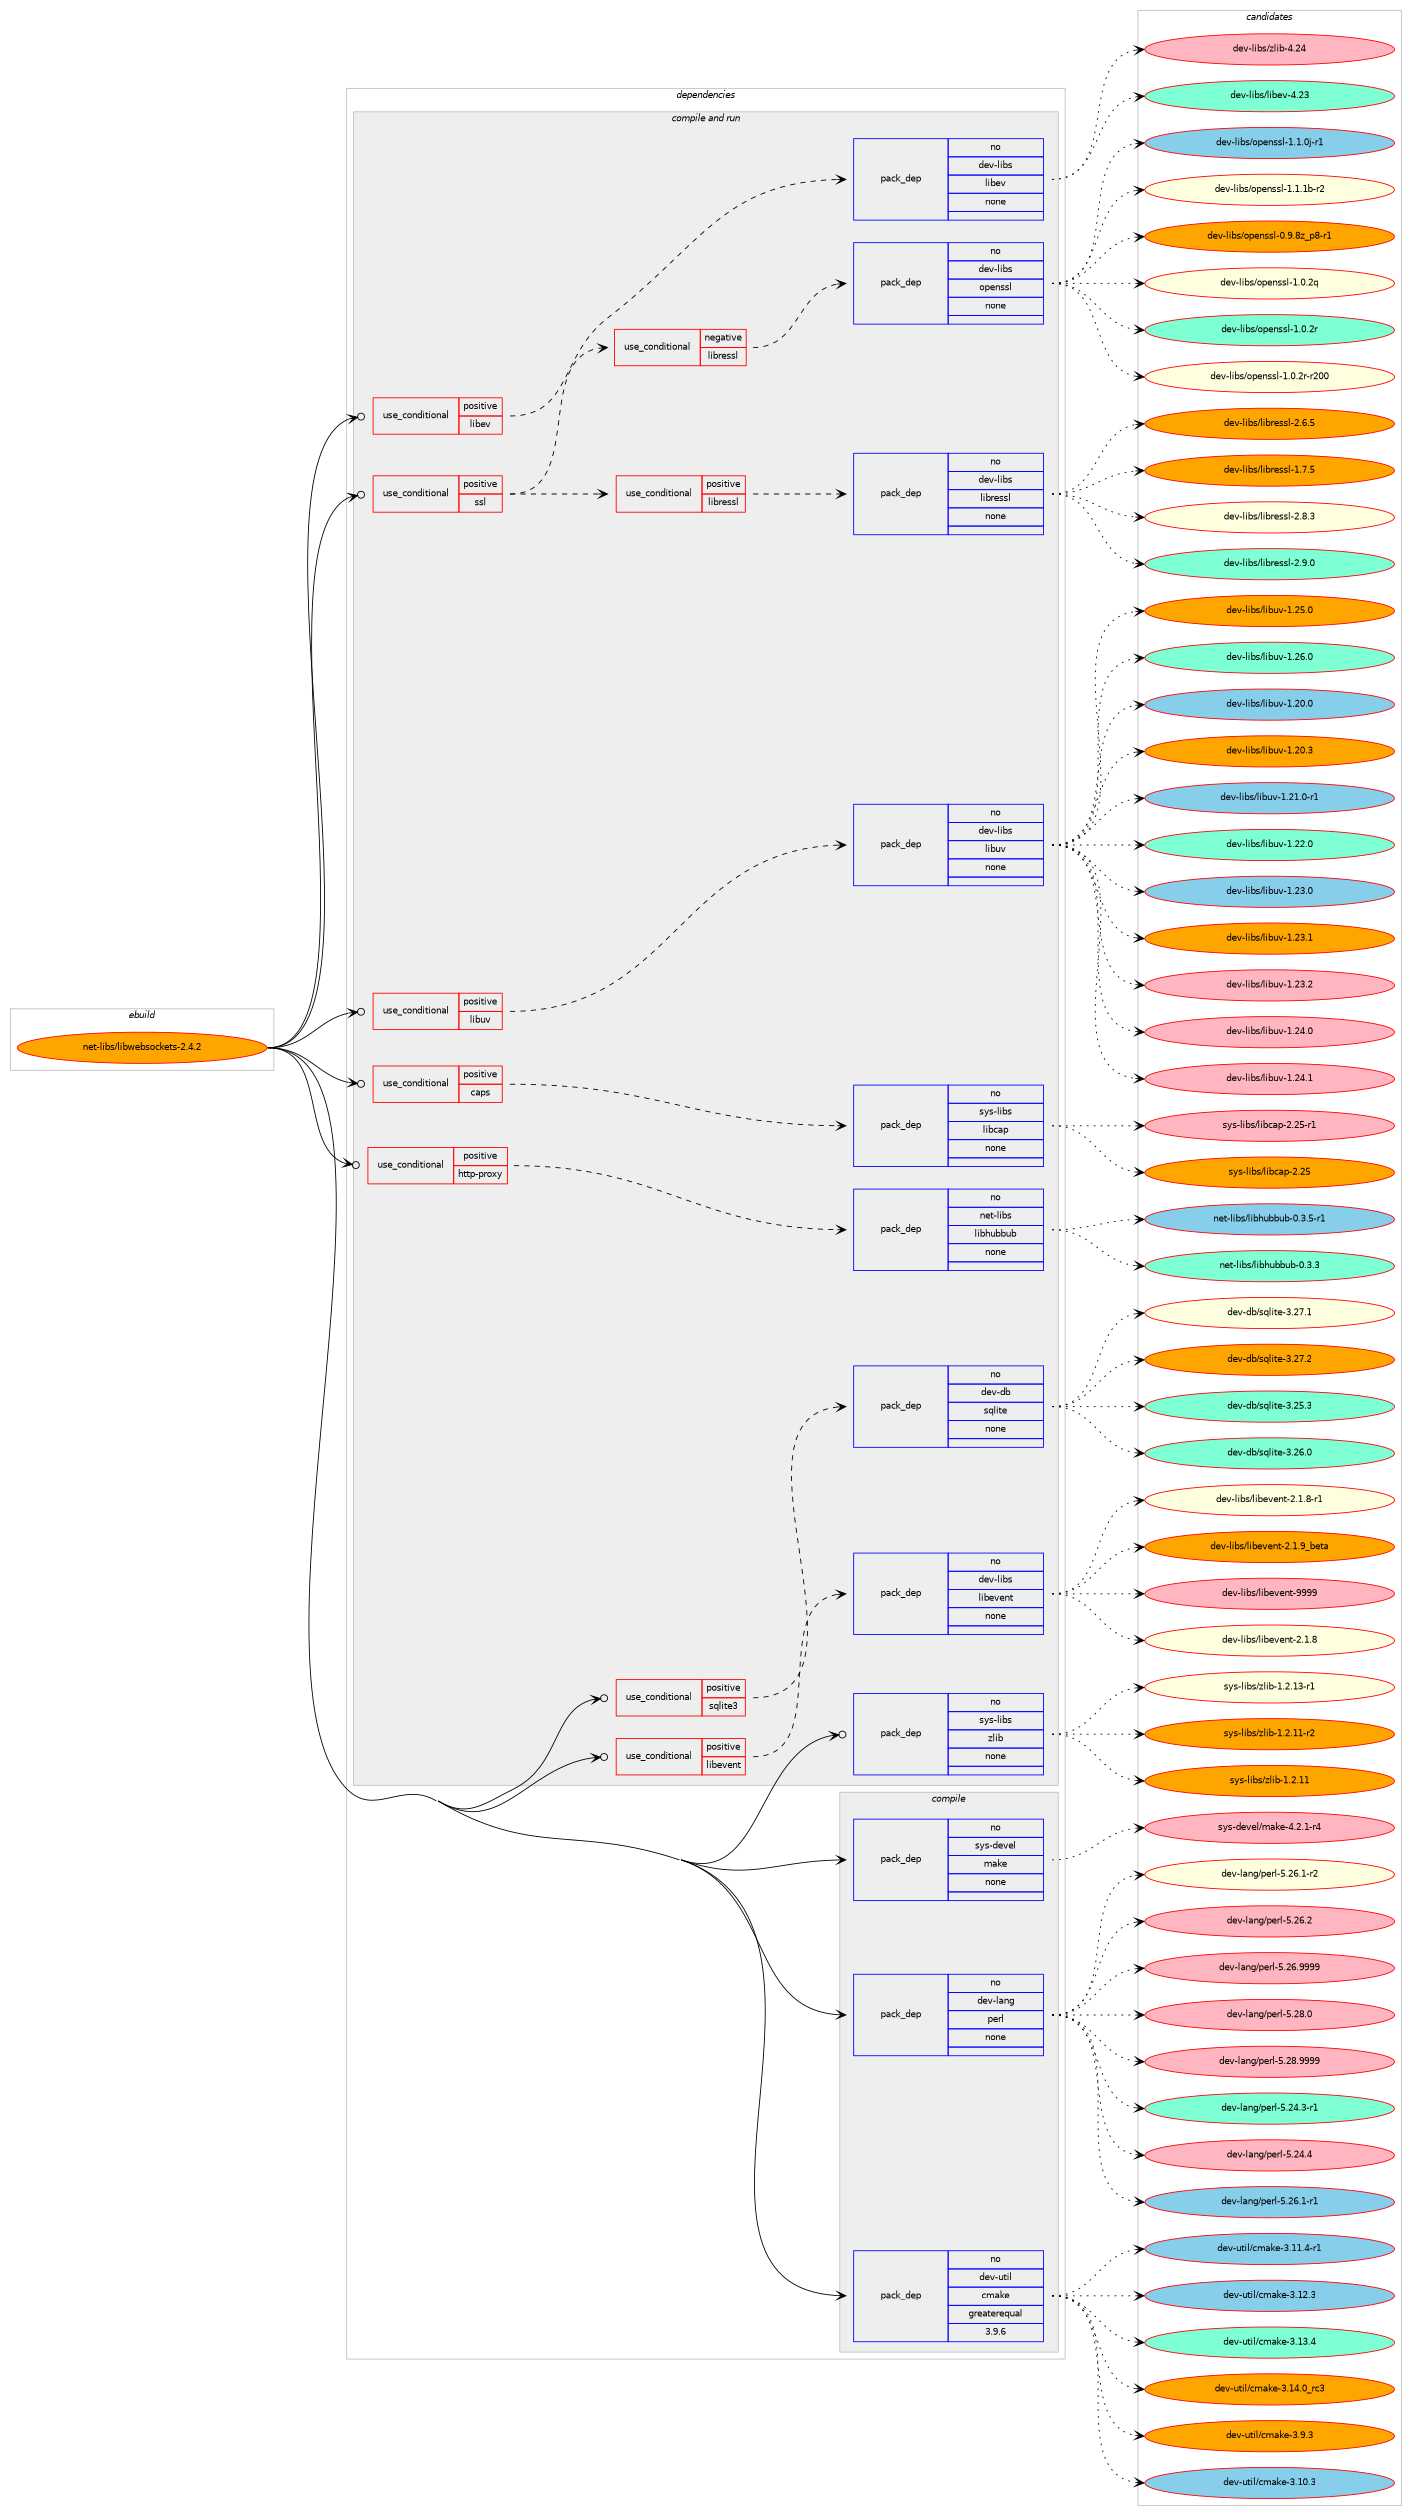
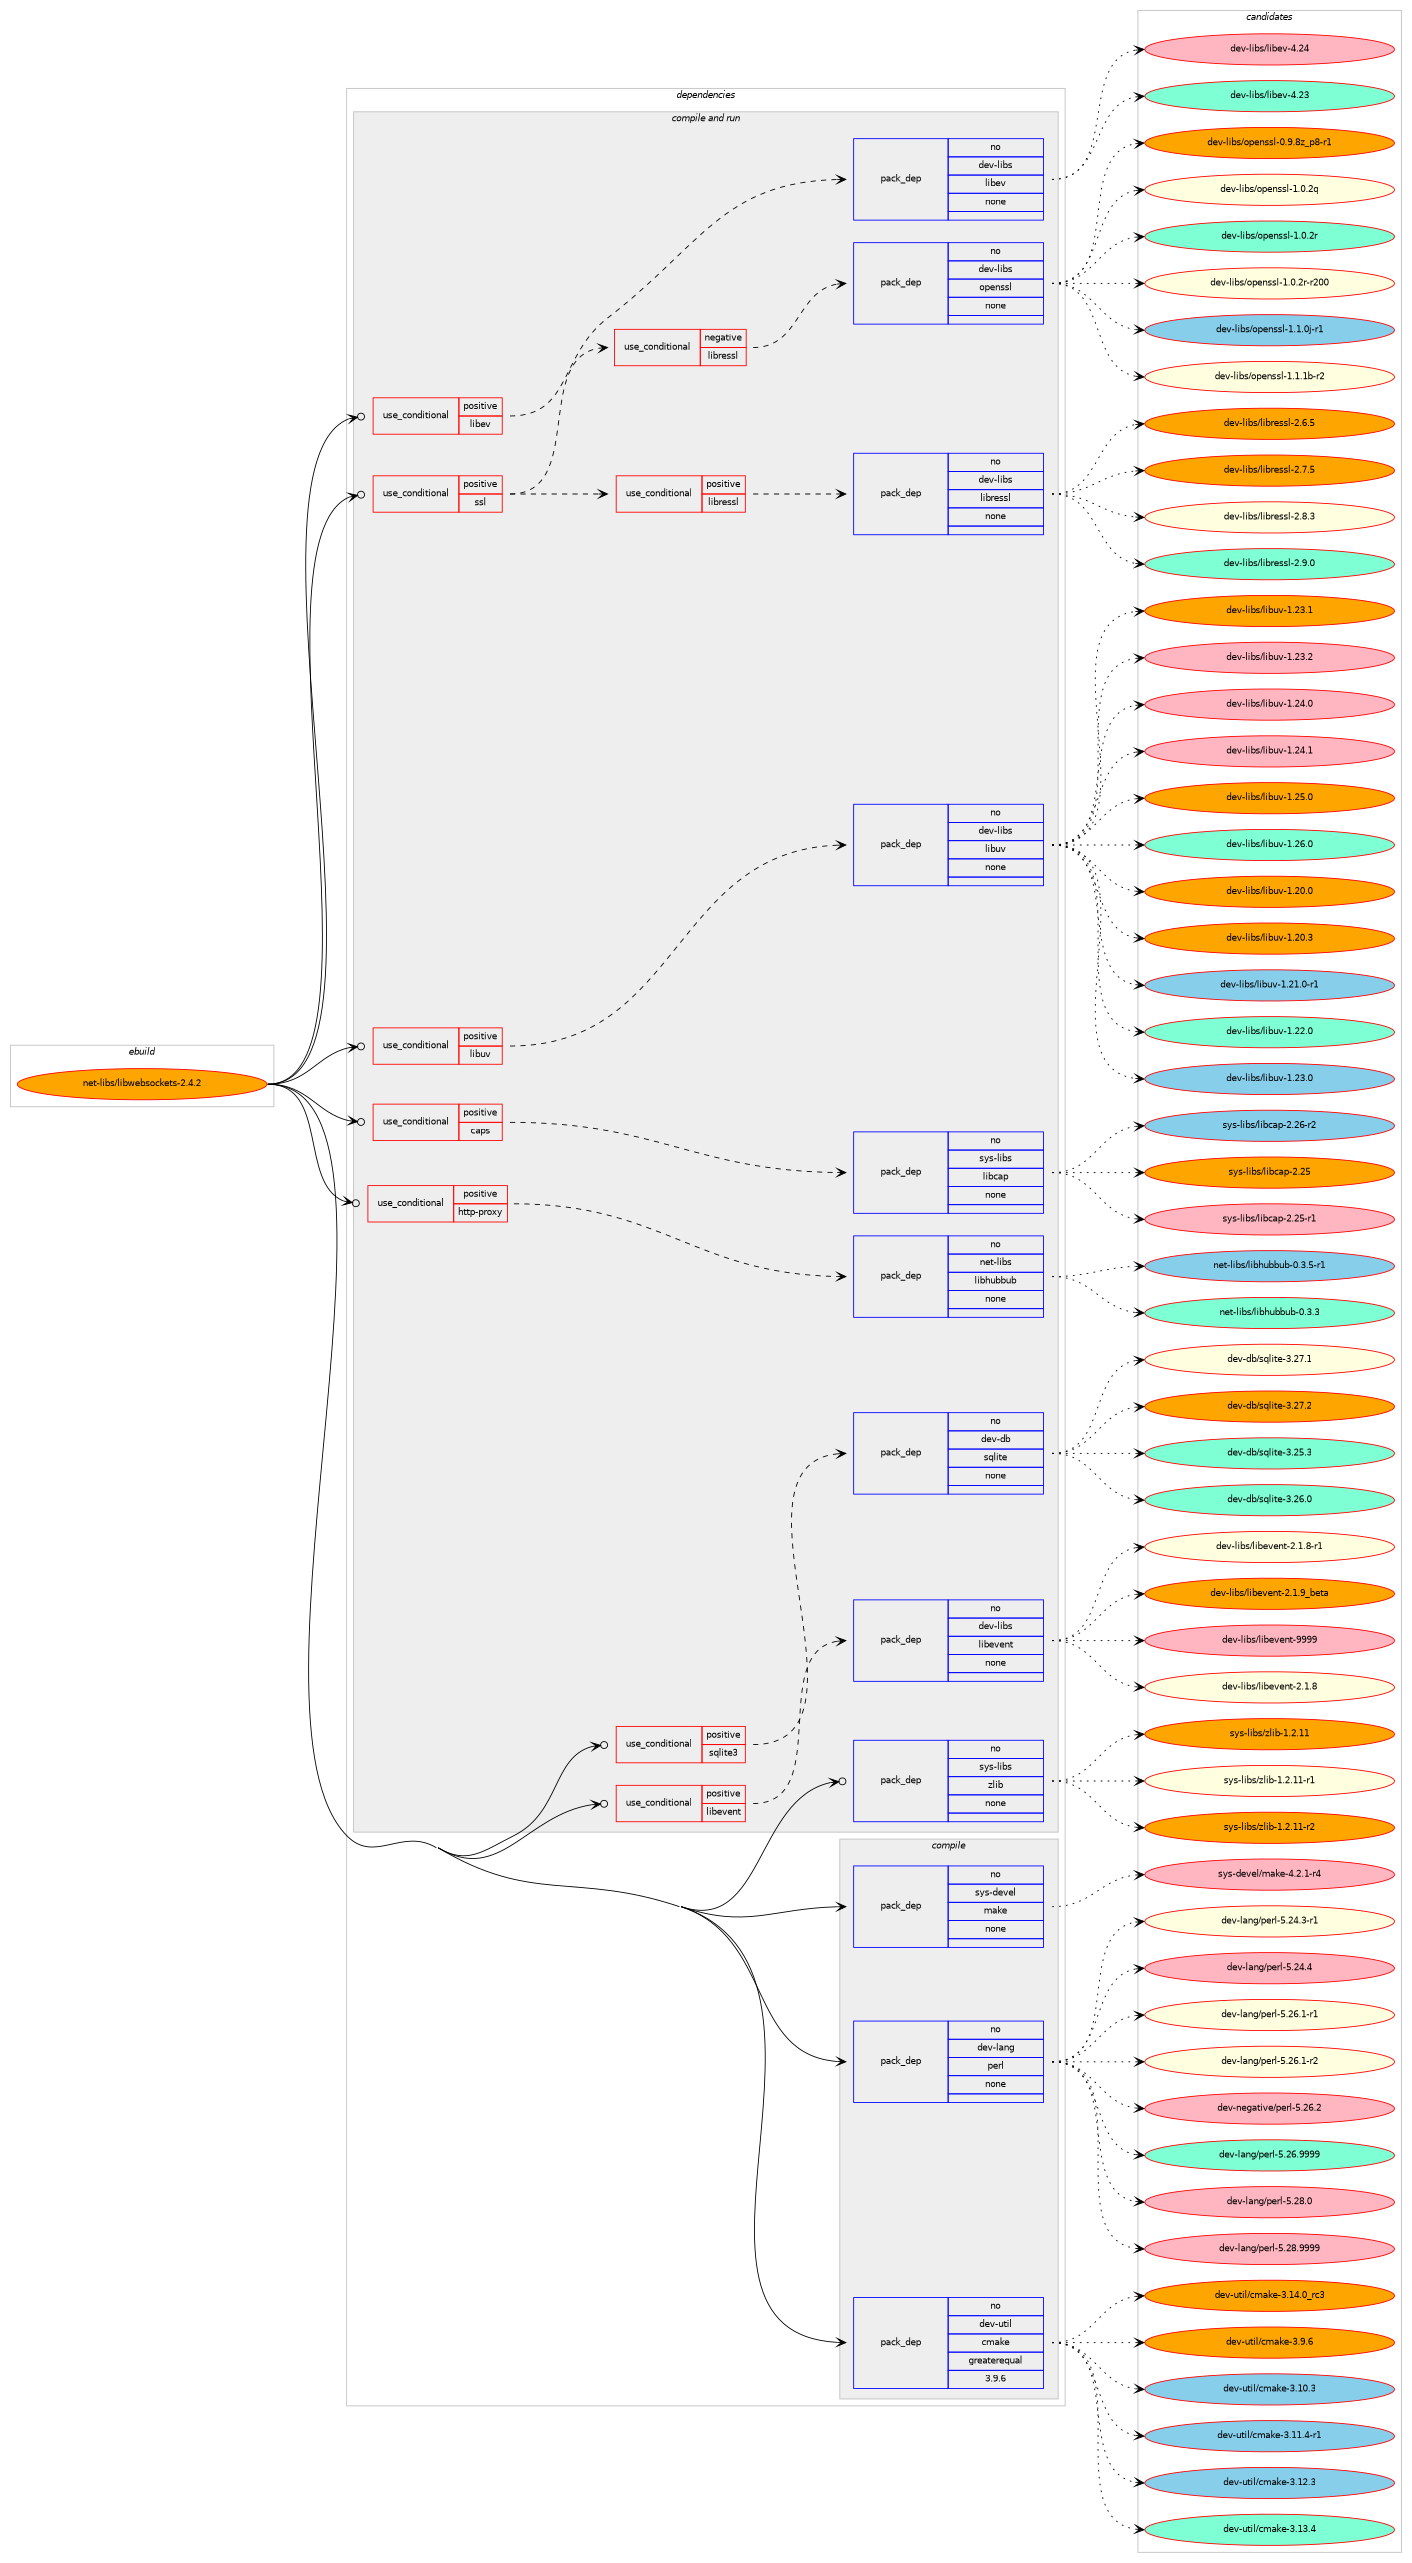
(1270, 49) -> (1270, 49)
(1270, 471) -> (1270, 471)
(1270, 705) -> (1270, 892)
none -> (1270, 1126)
(1270, 1687) -> (1270, 1781)
(1270, 1921) -> (1270, 2109)
(1270, 1968) -> (1270, 2155)
(1270, 2109) -> (1270, 1921)
(1270, 2202) -> (1270, 2015)
(1270, 2436) -> (1270, 2343)
